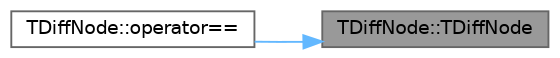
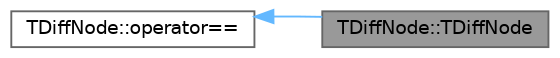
(279, 42) -> (298, 17)
